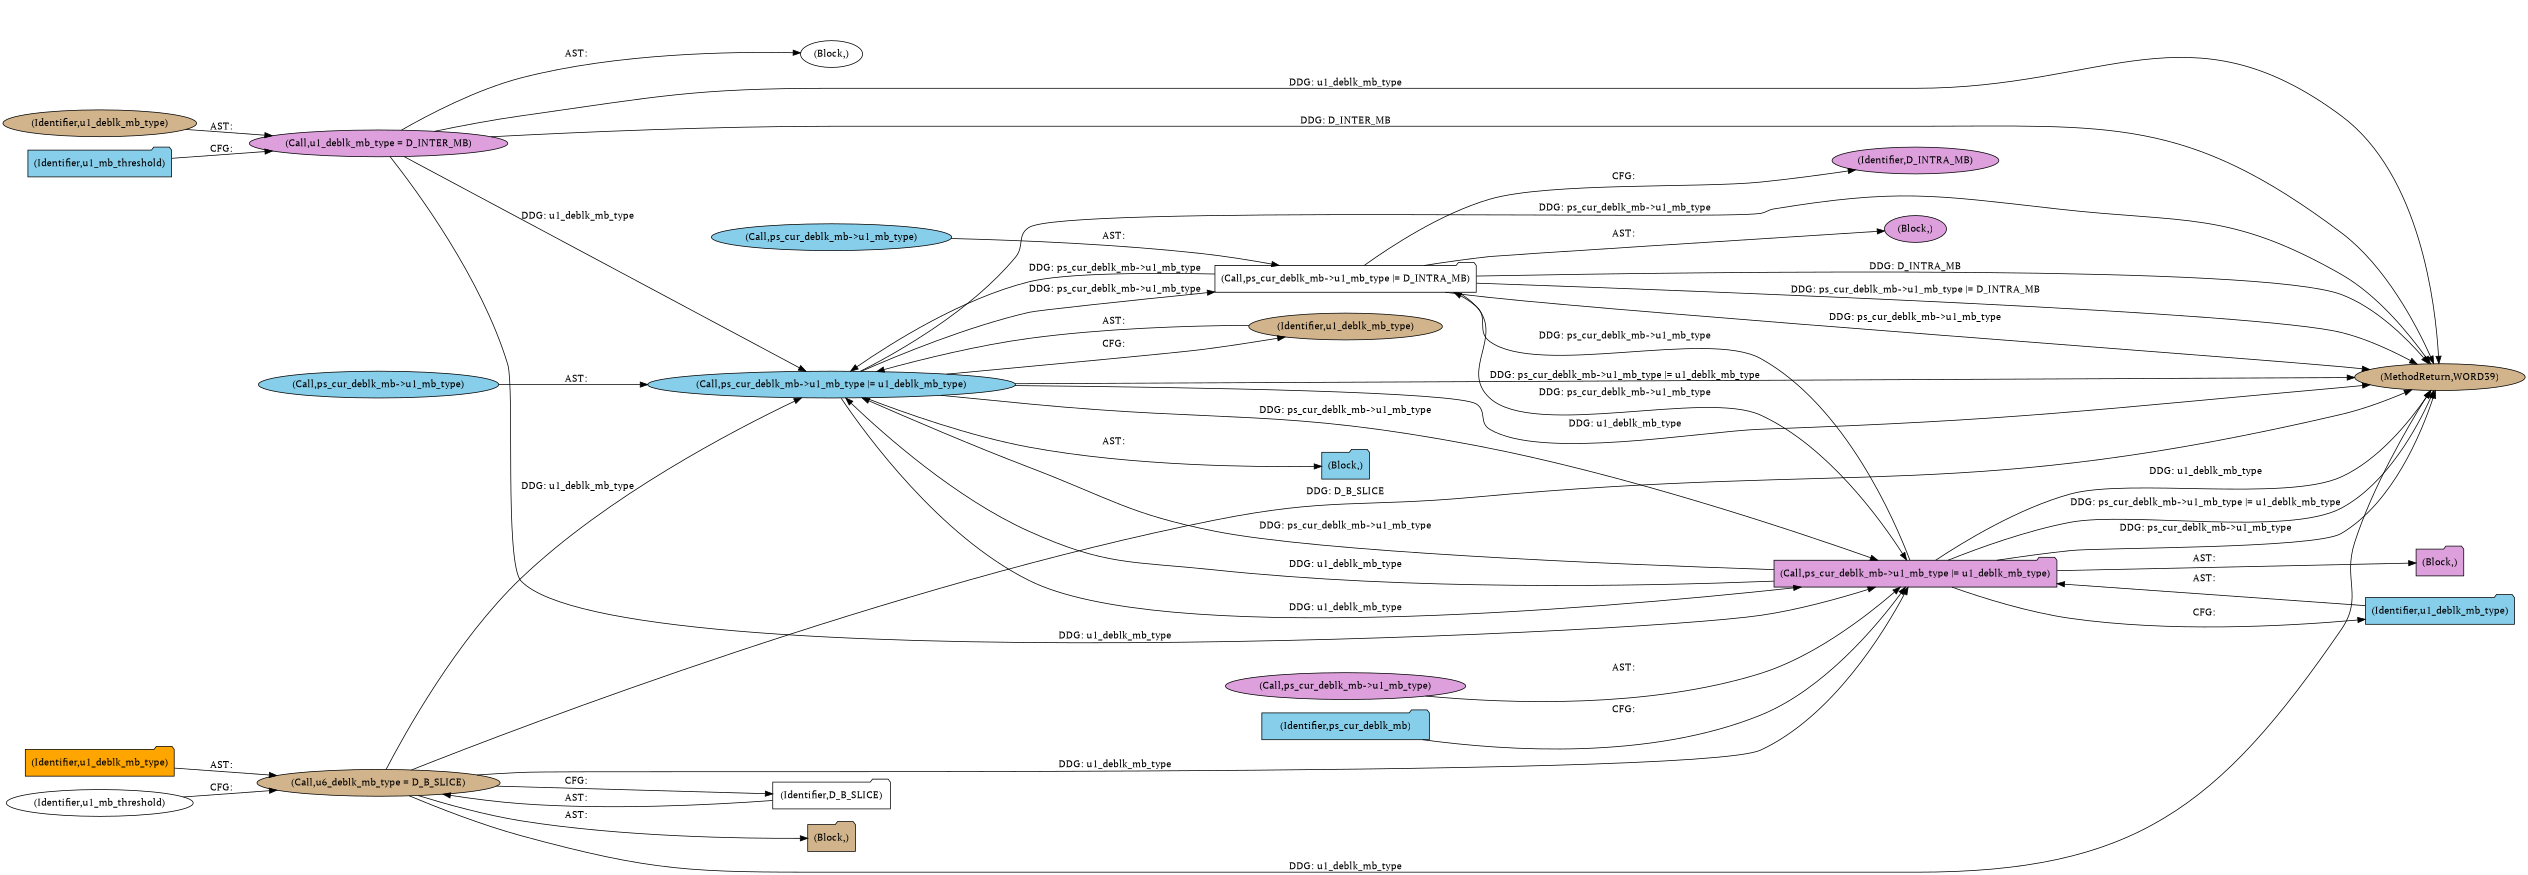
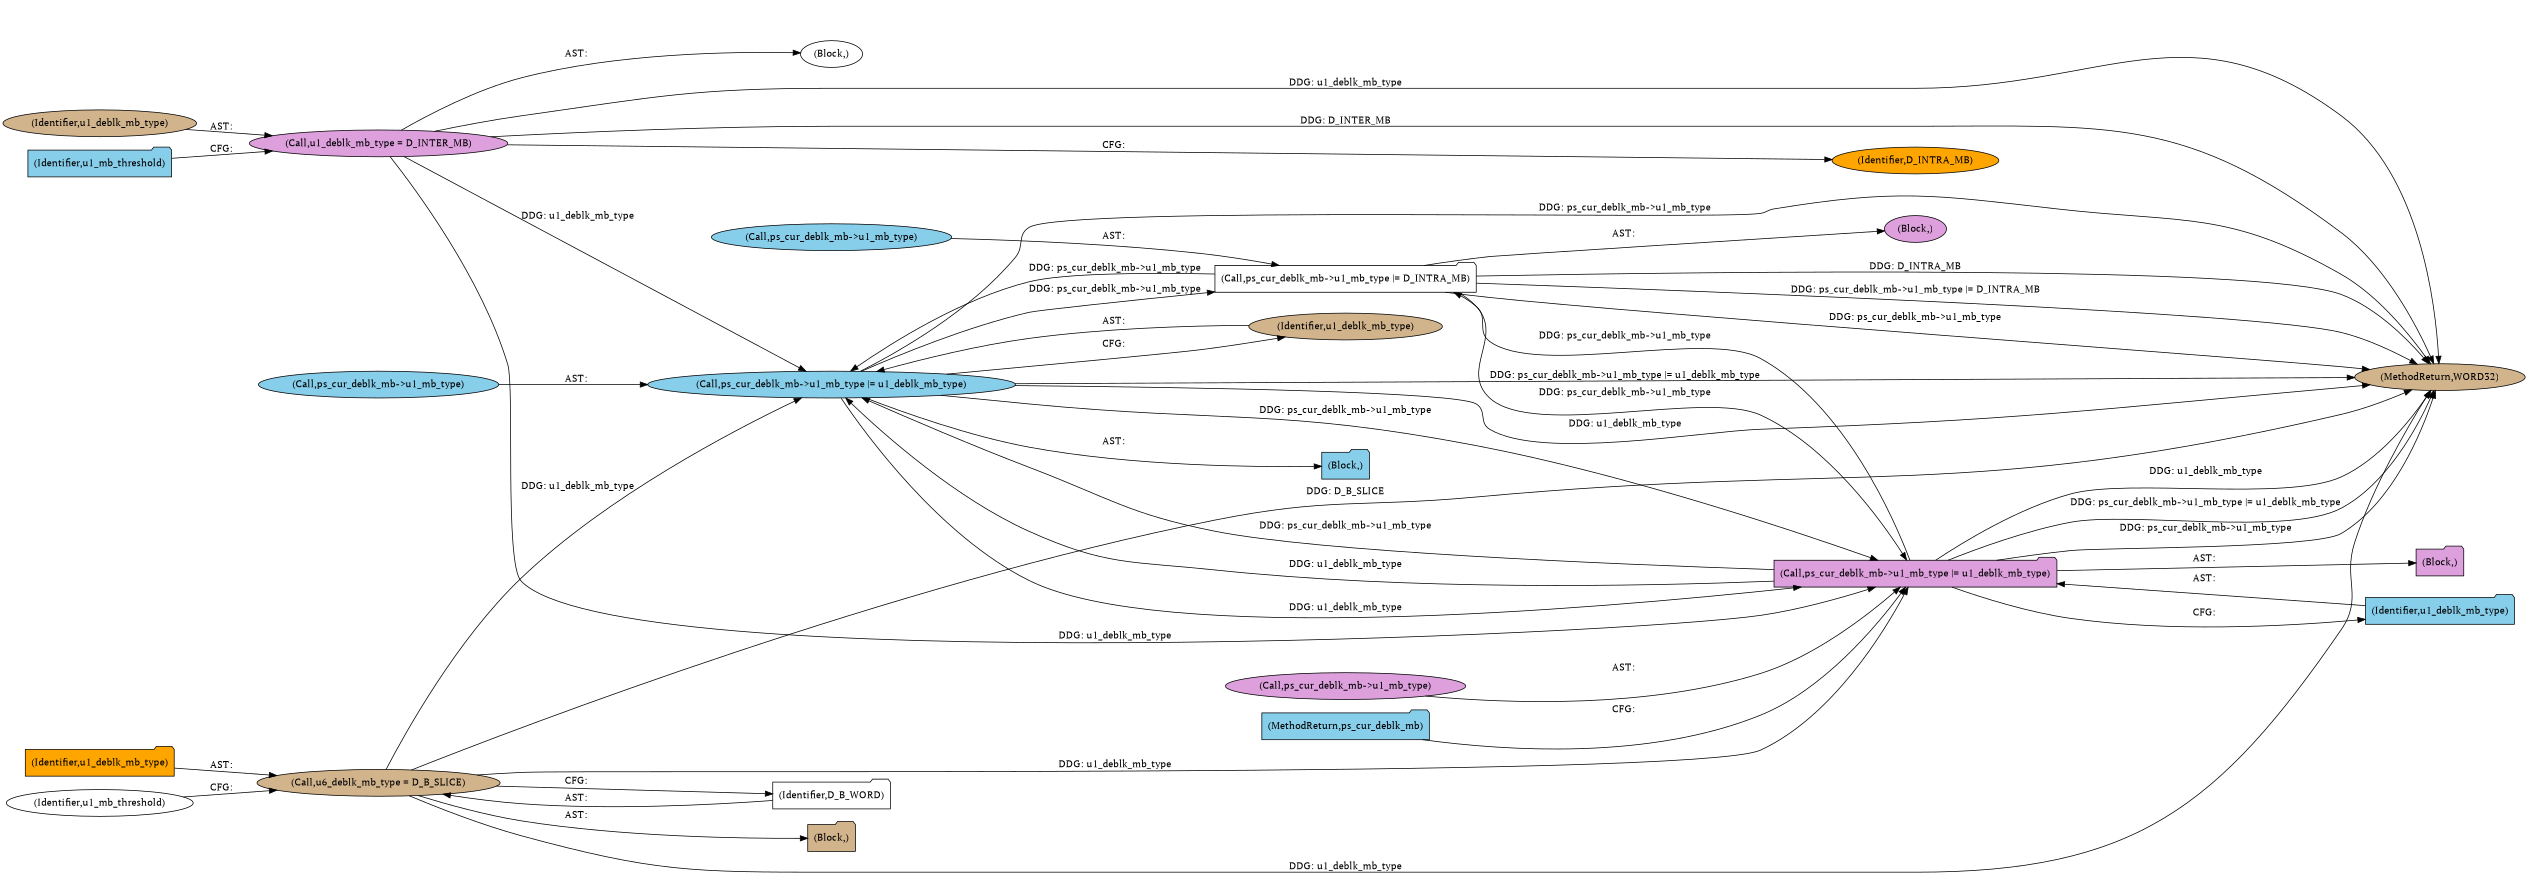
(1915, 161) -> (1915, 161)
(1598, 187) -> (1166, 152)
(2440, 377) -> (2440, 377)
(1346, 726) -> (1346, 726)
(832, 796) -> (832, 796)
